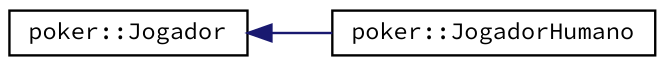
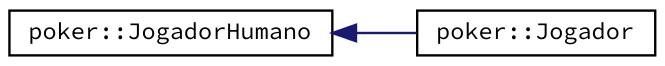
(302, 33) -> (387, 33)
